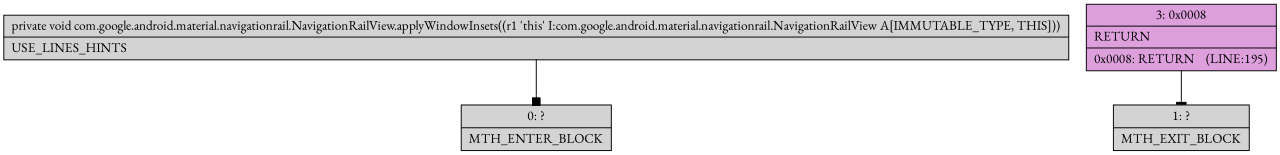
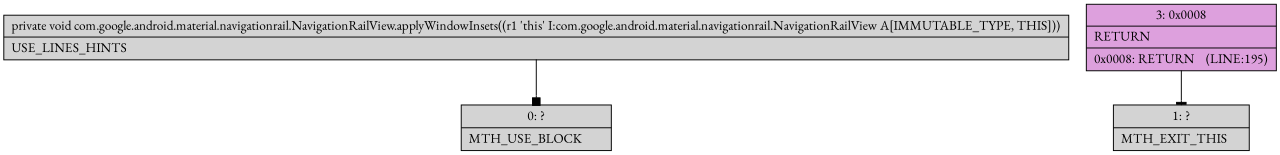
(536, 139) -> (526, 139)
(1181, 139) -> (1174, 139)
